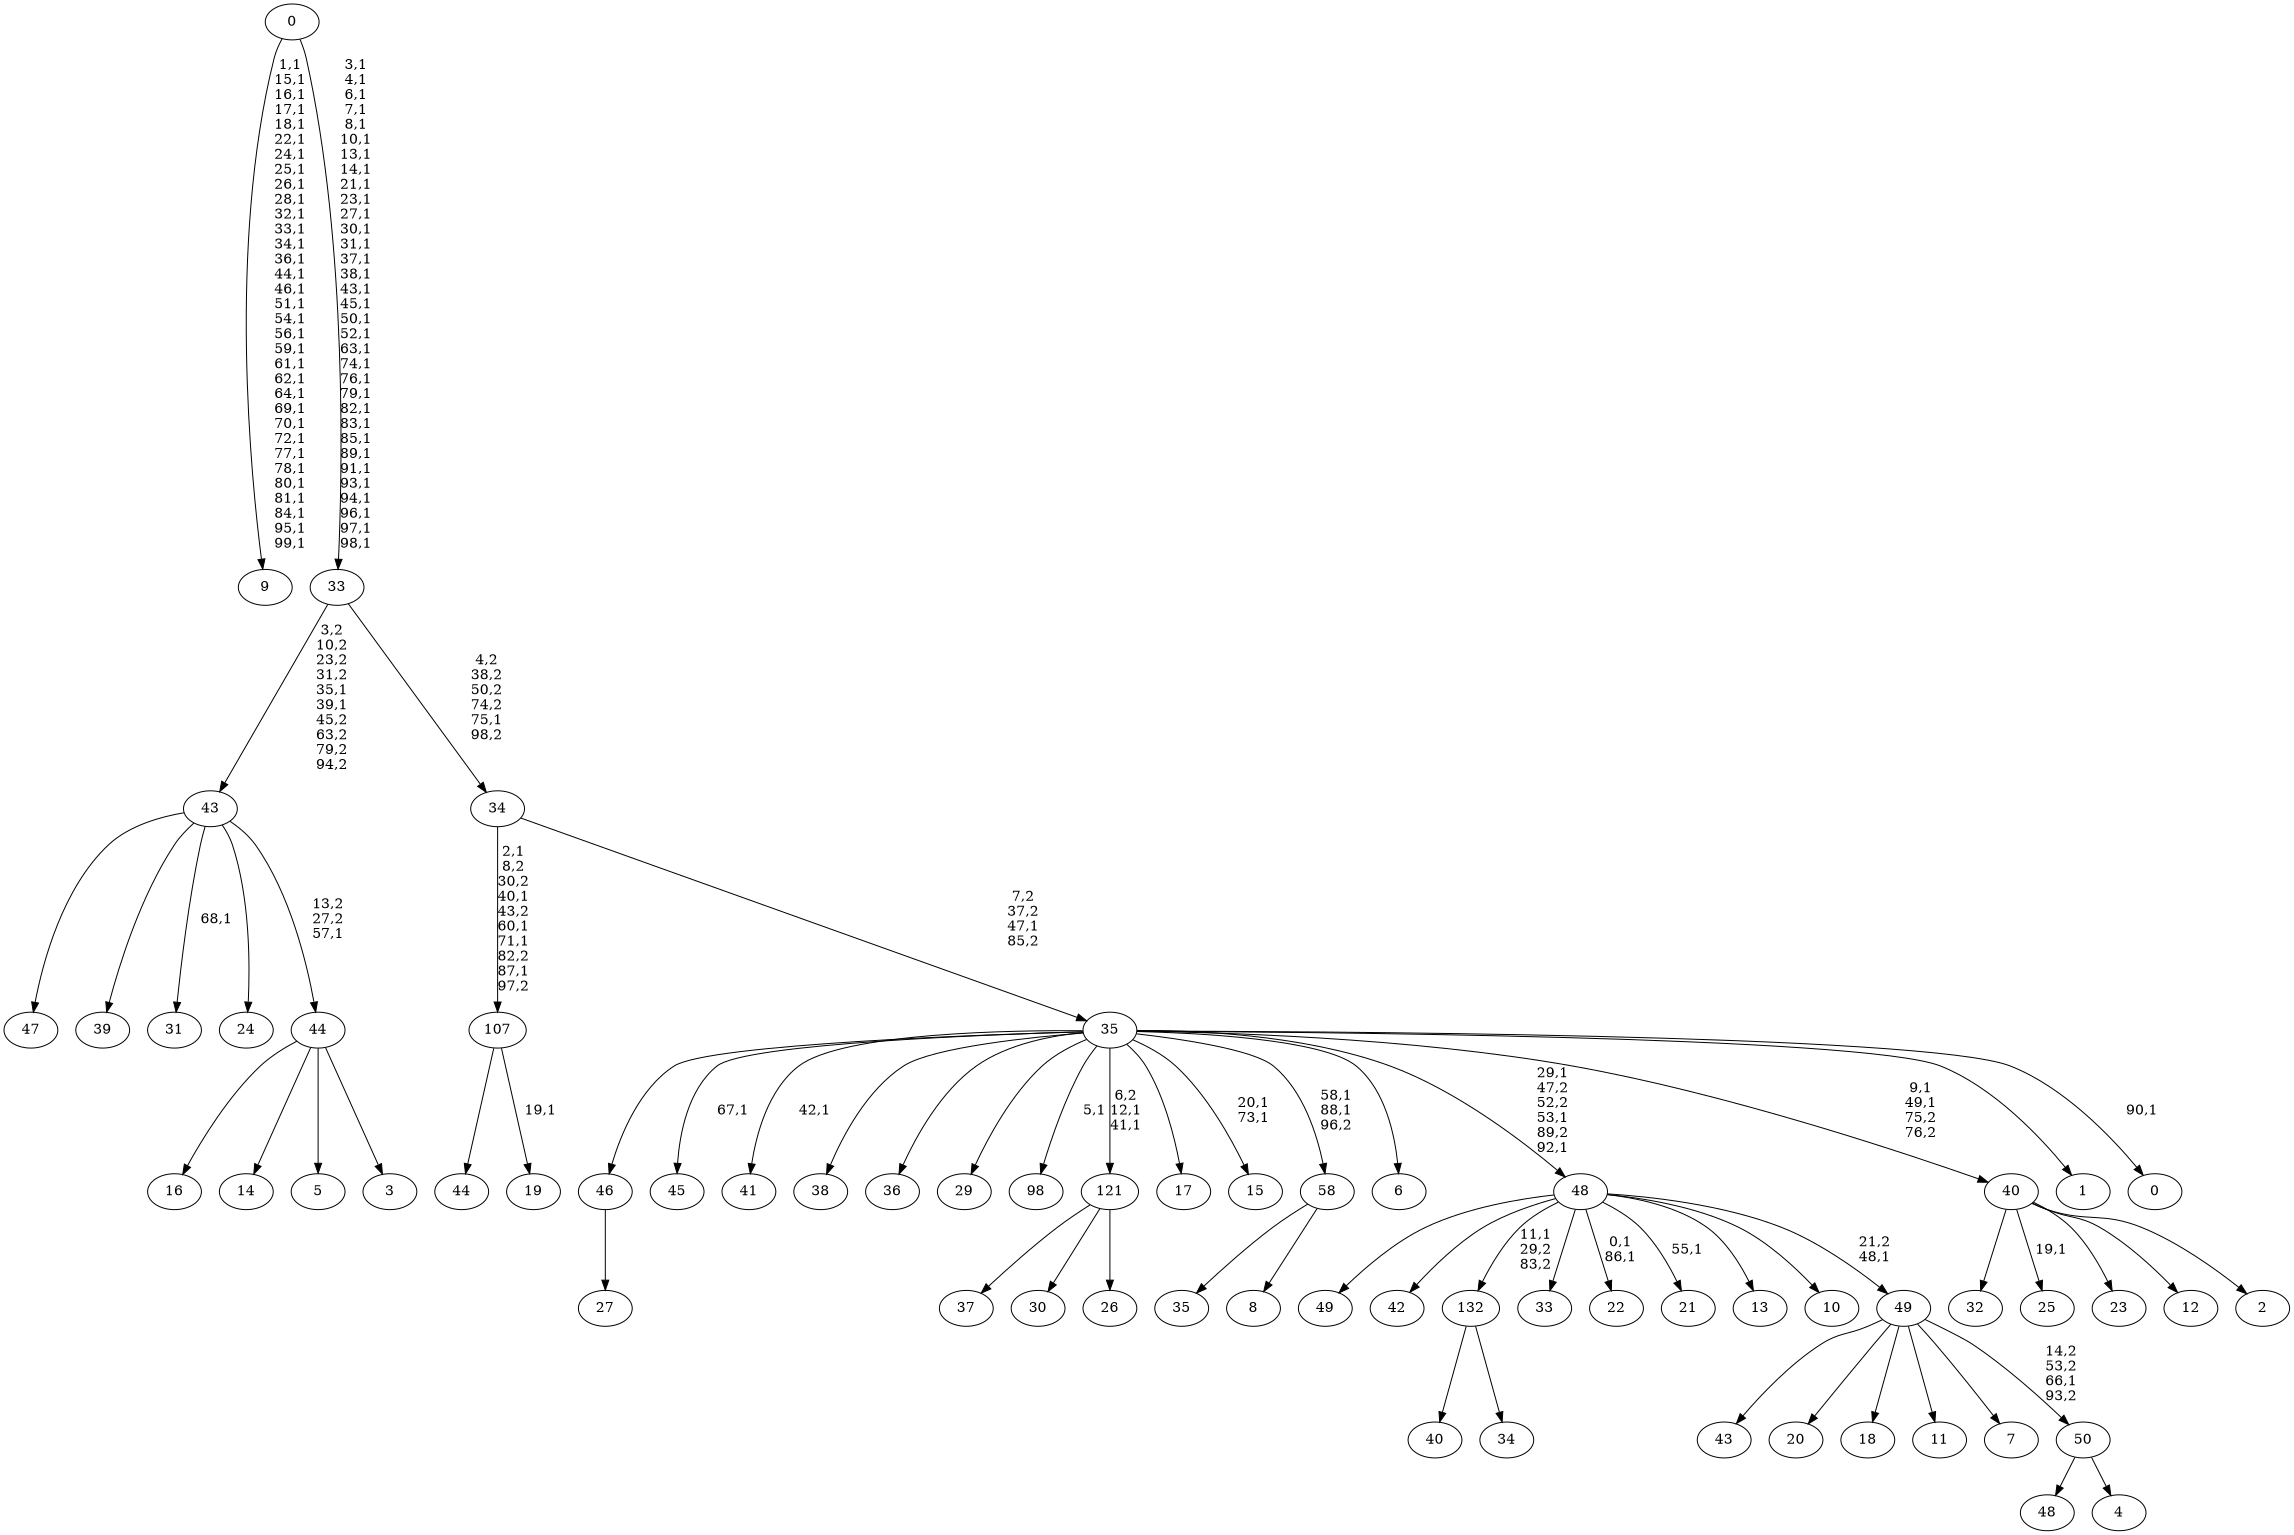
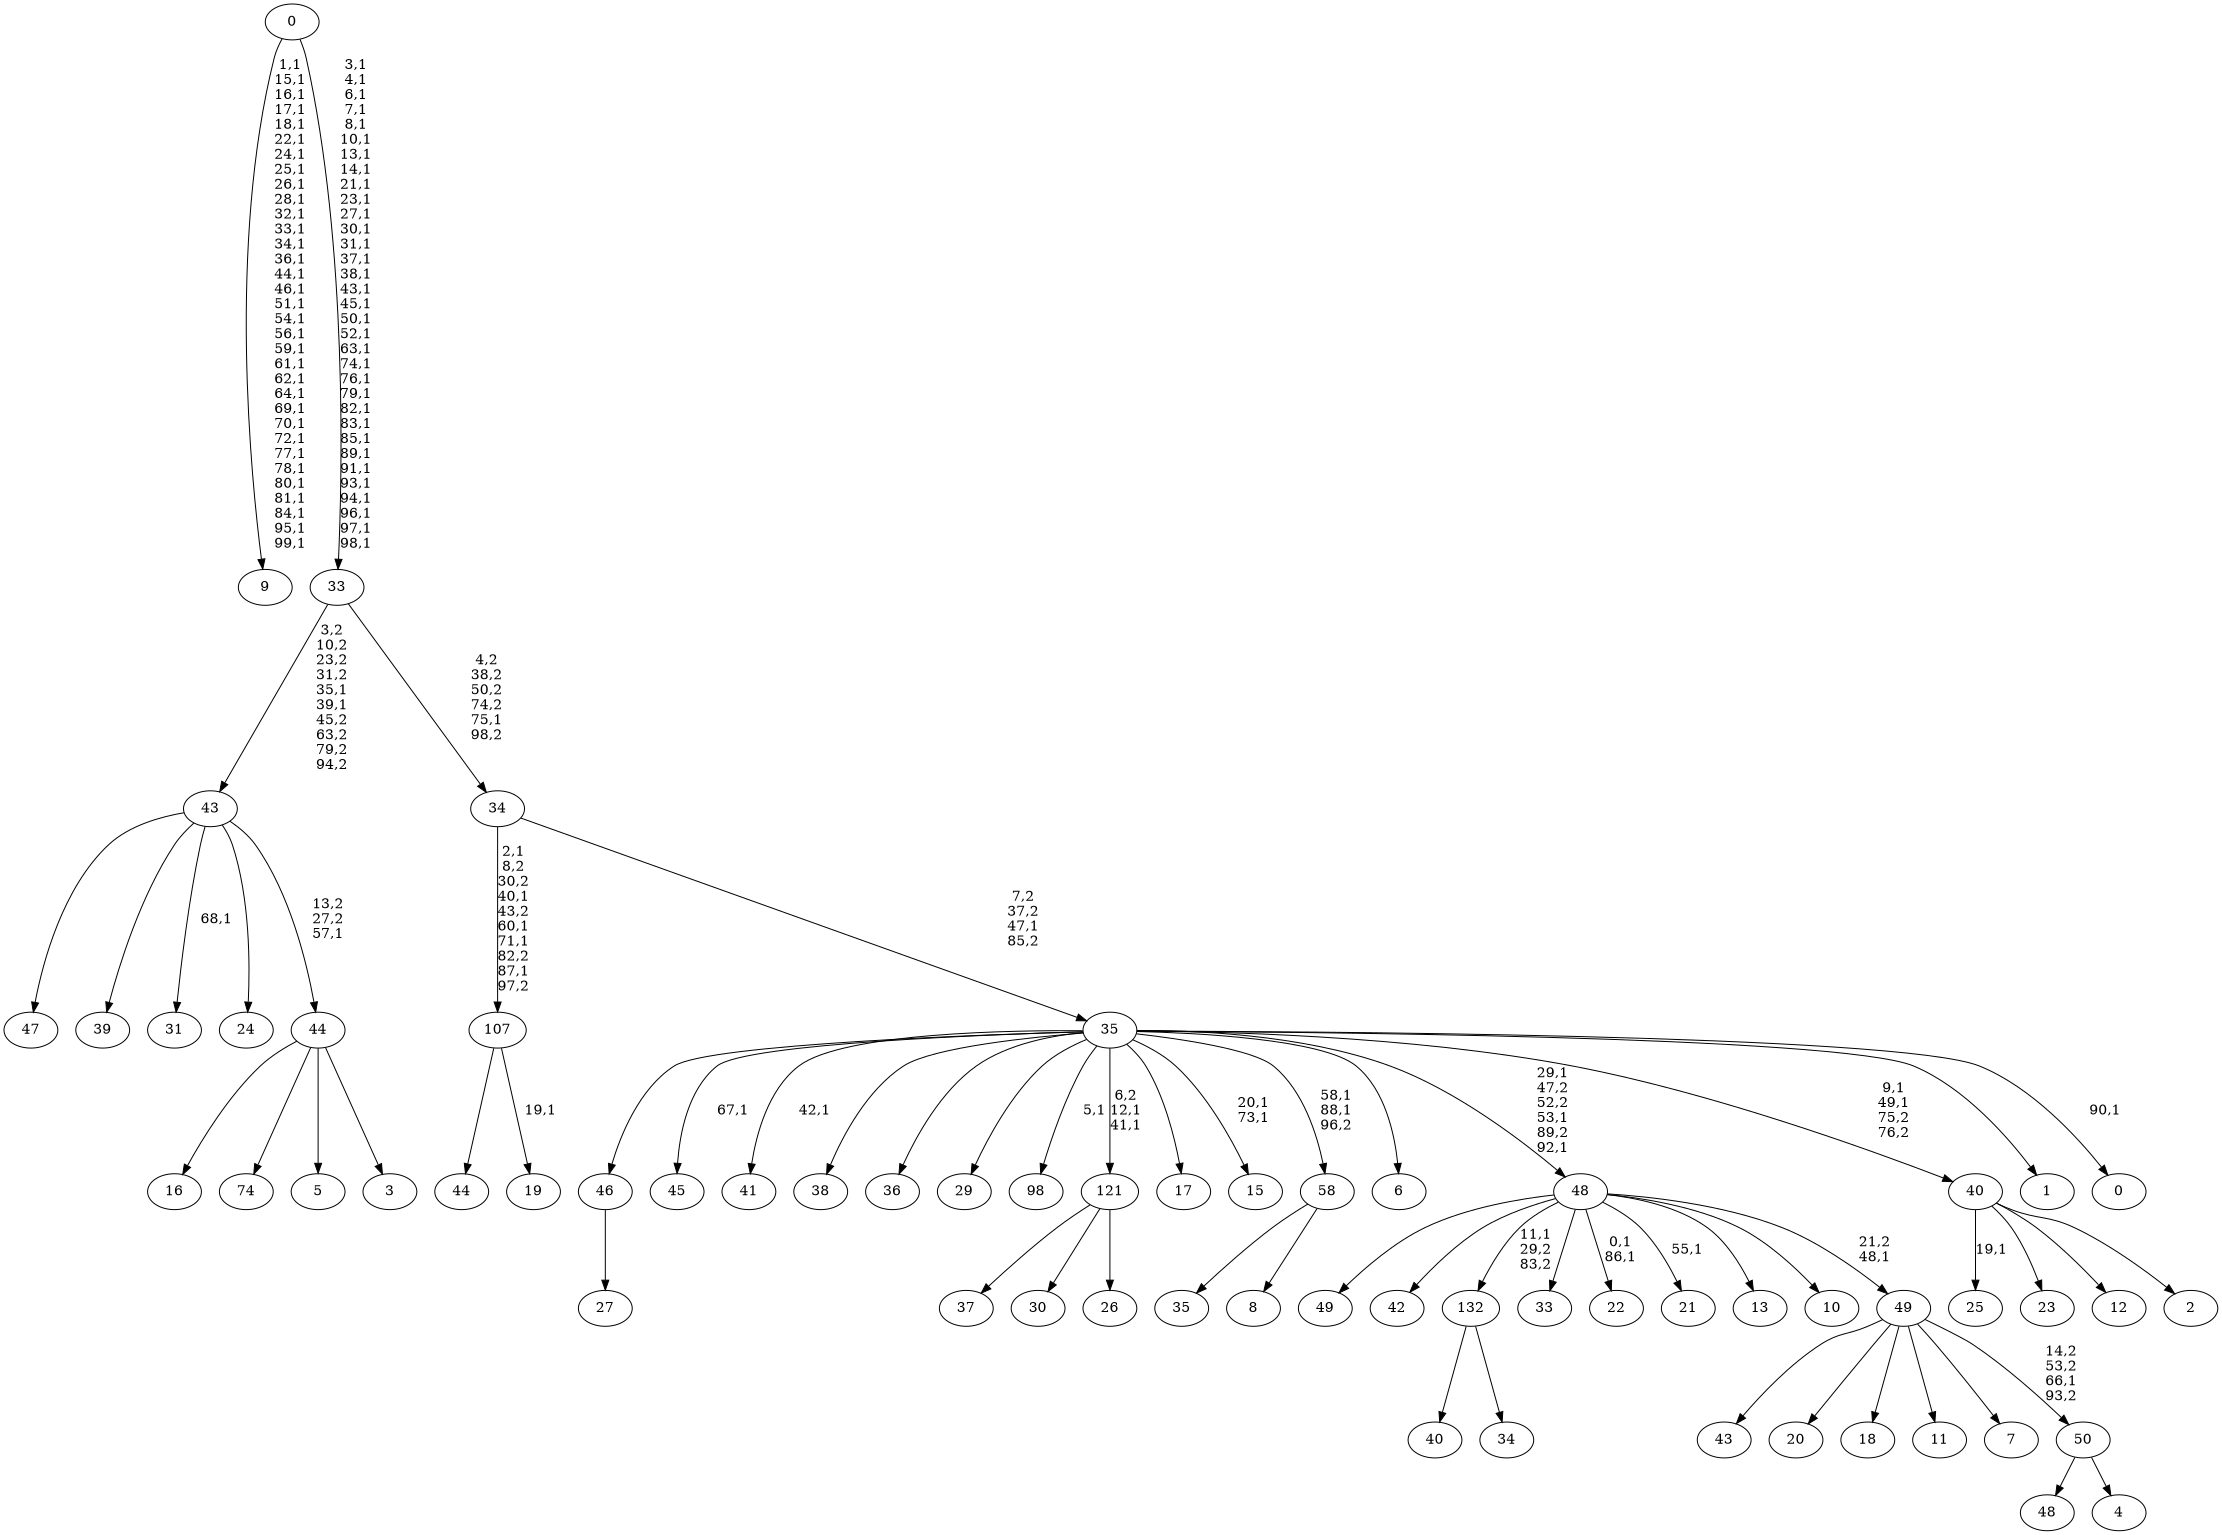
(246, 1192) -> (246, 1192)
(1975, 1308) -> none
